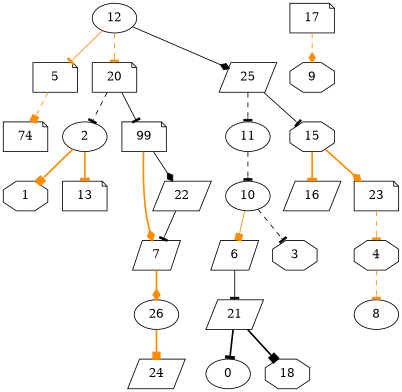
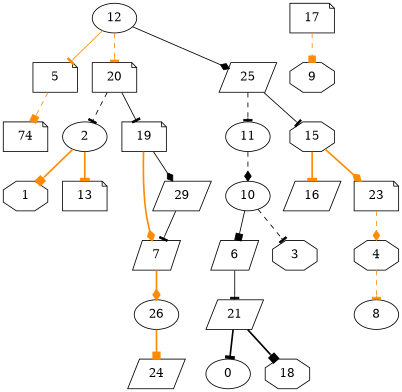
(312, 43) -> (312, 43)
(144, 137) -> (144, 137)
(248, 164) -> (248, 164)
(182, 196) -> (182, 196)
(242, 221) -> (242, 221)
(376, 224) -> (376, 224)
